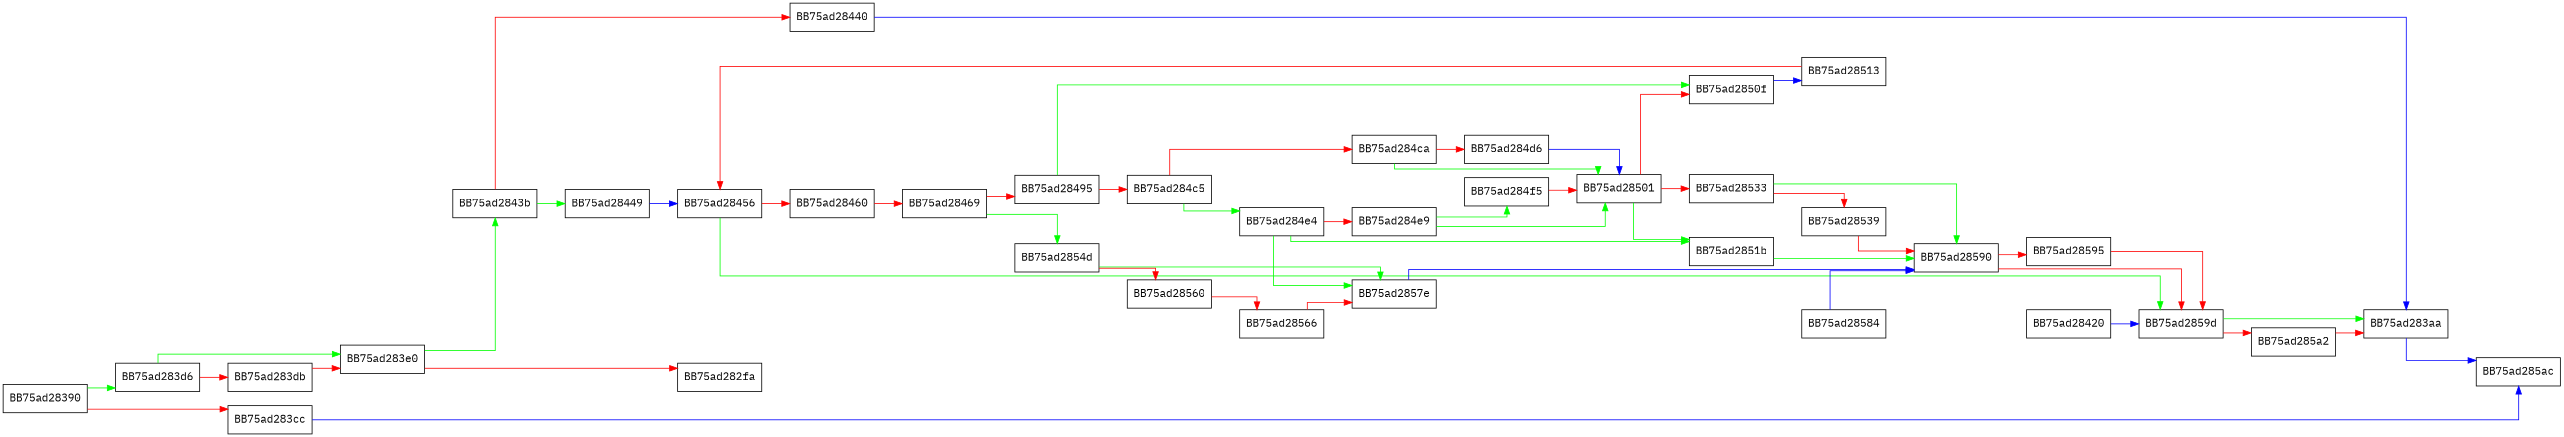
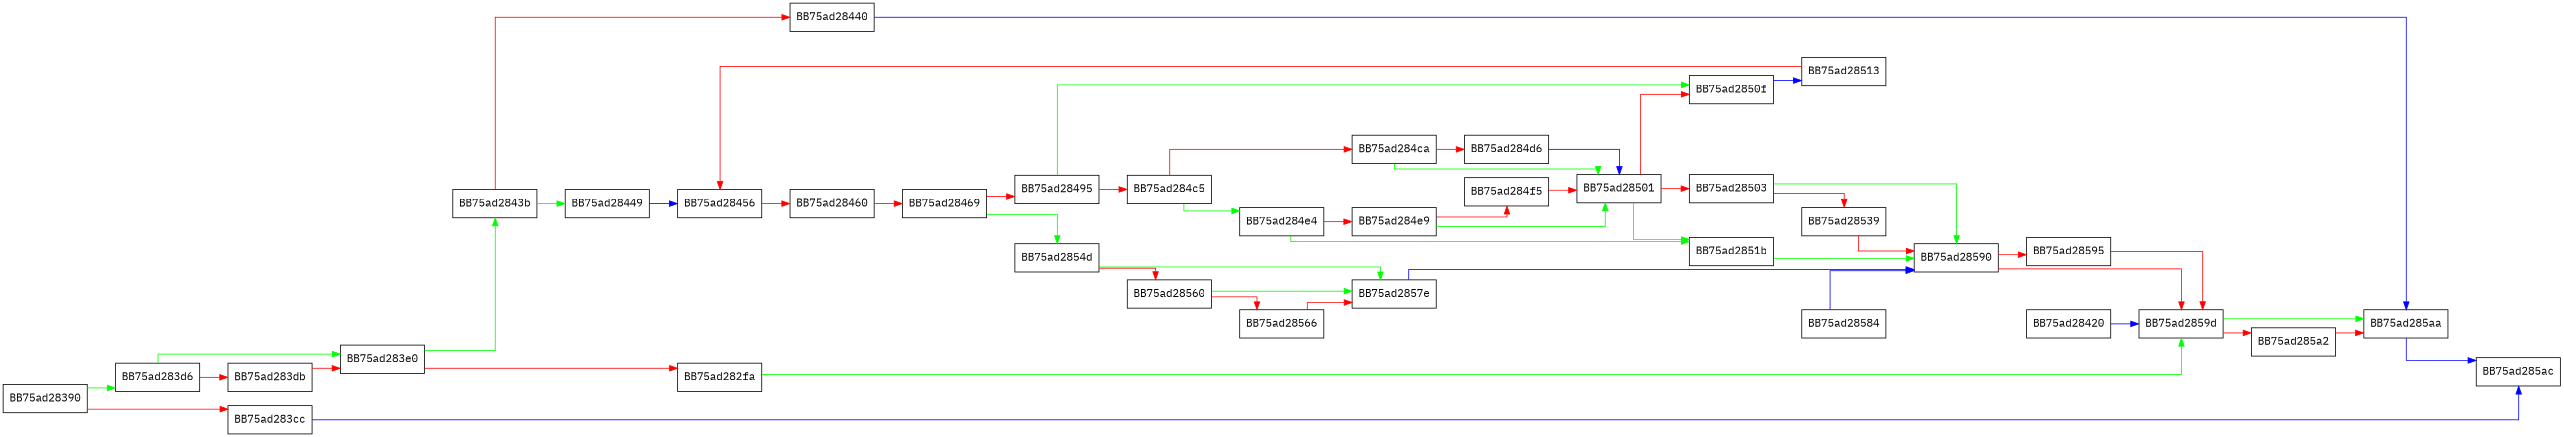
(1731, 189) -> (1731, 189)
(1473, 217) -> (1473, 217)
(1424, 276) -> (1486, 375)
(1284, 286) -> (1278, 291)
(2406, 324) -> (2406, 324)
